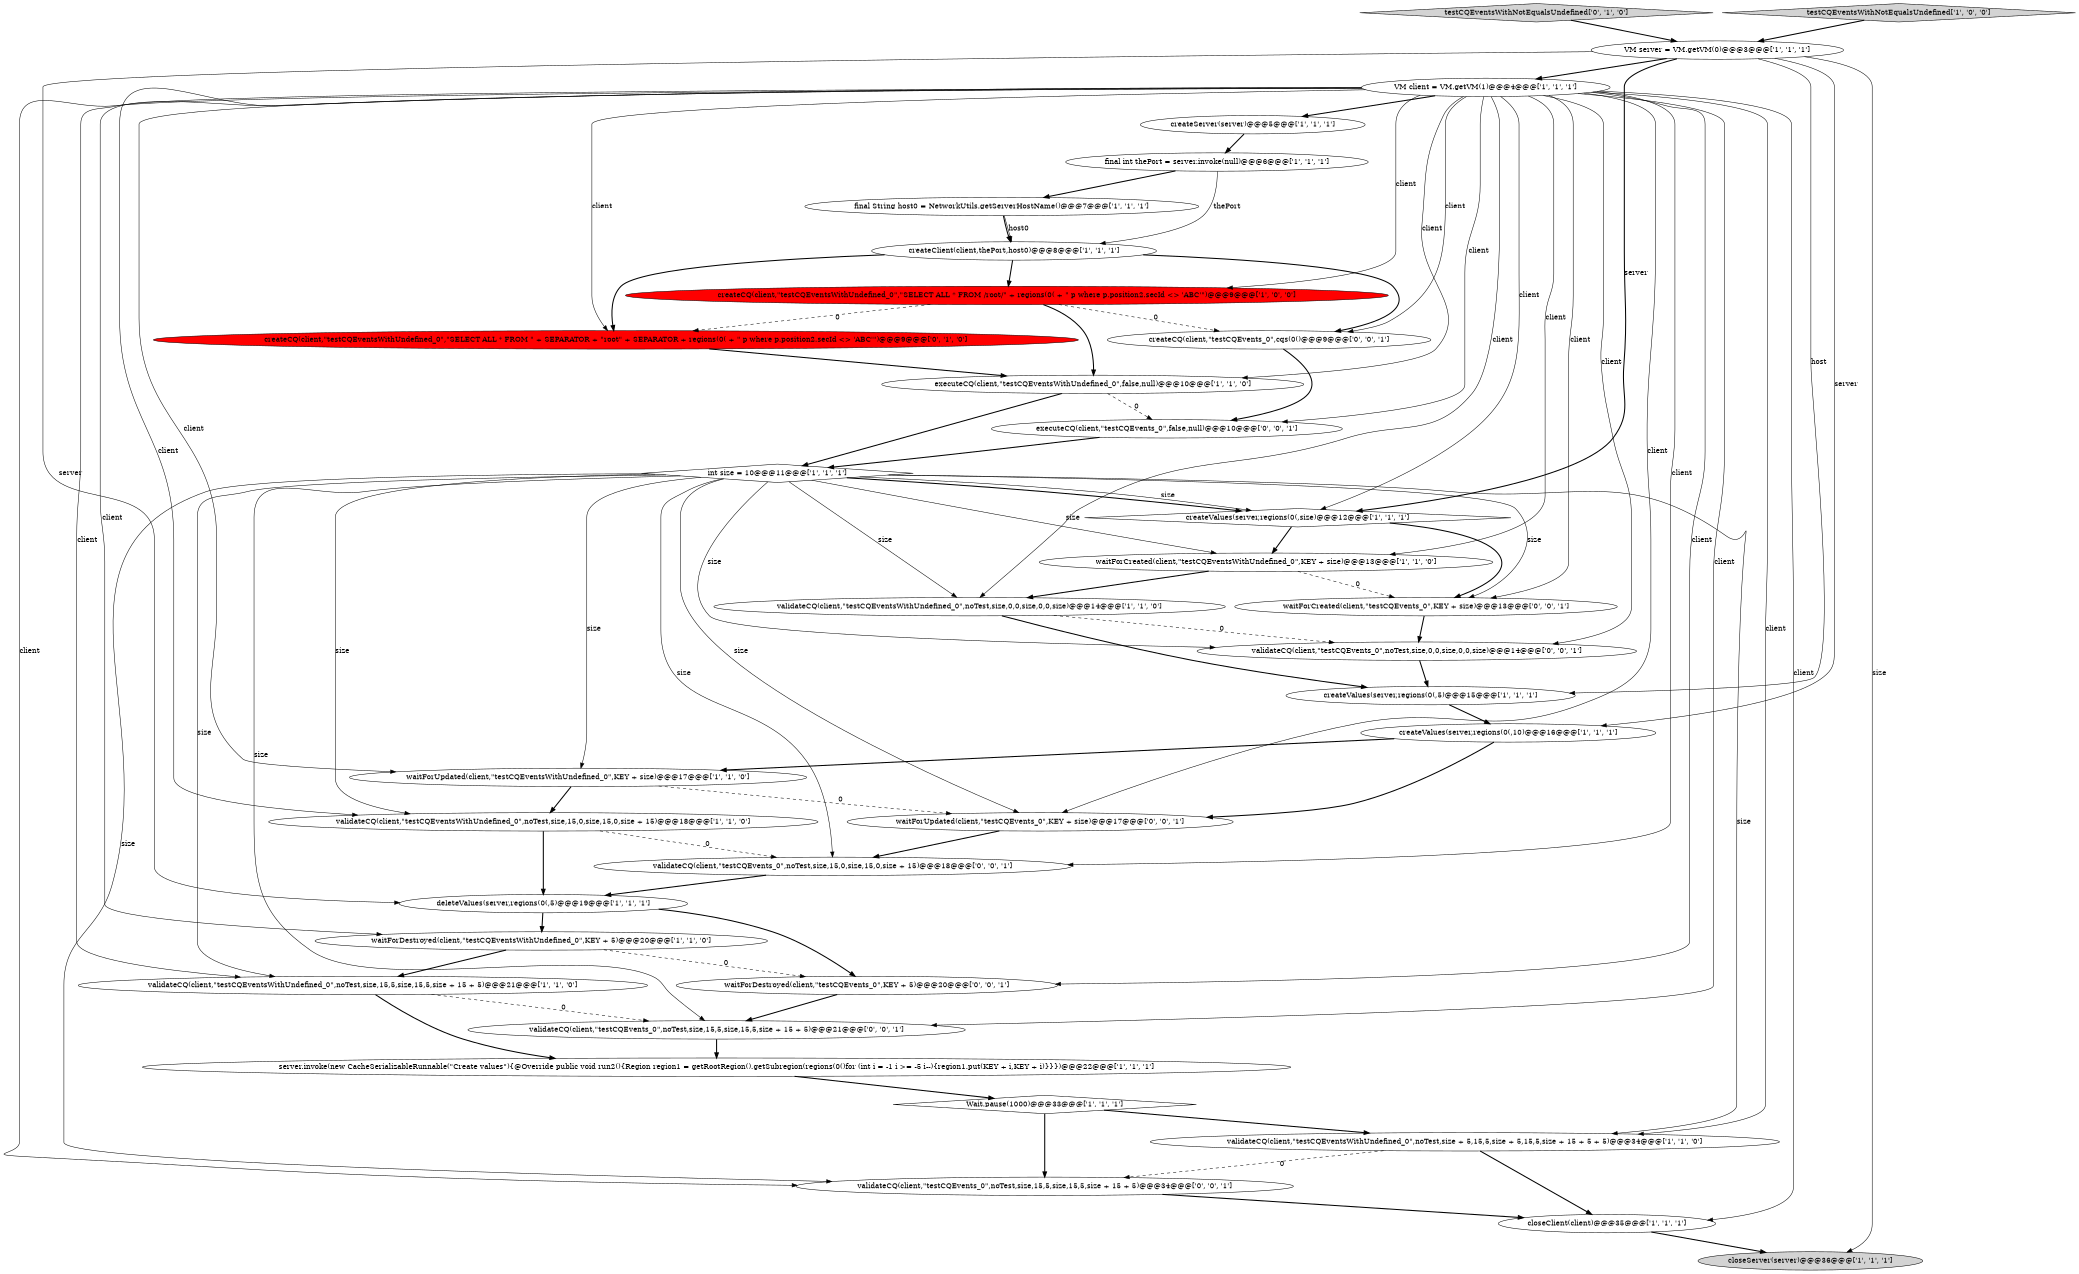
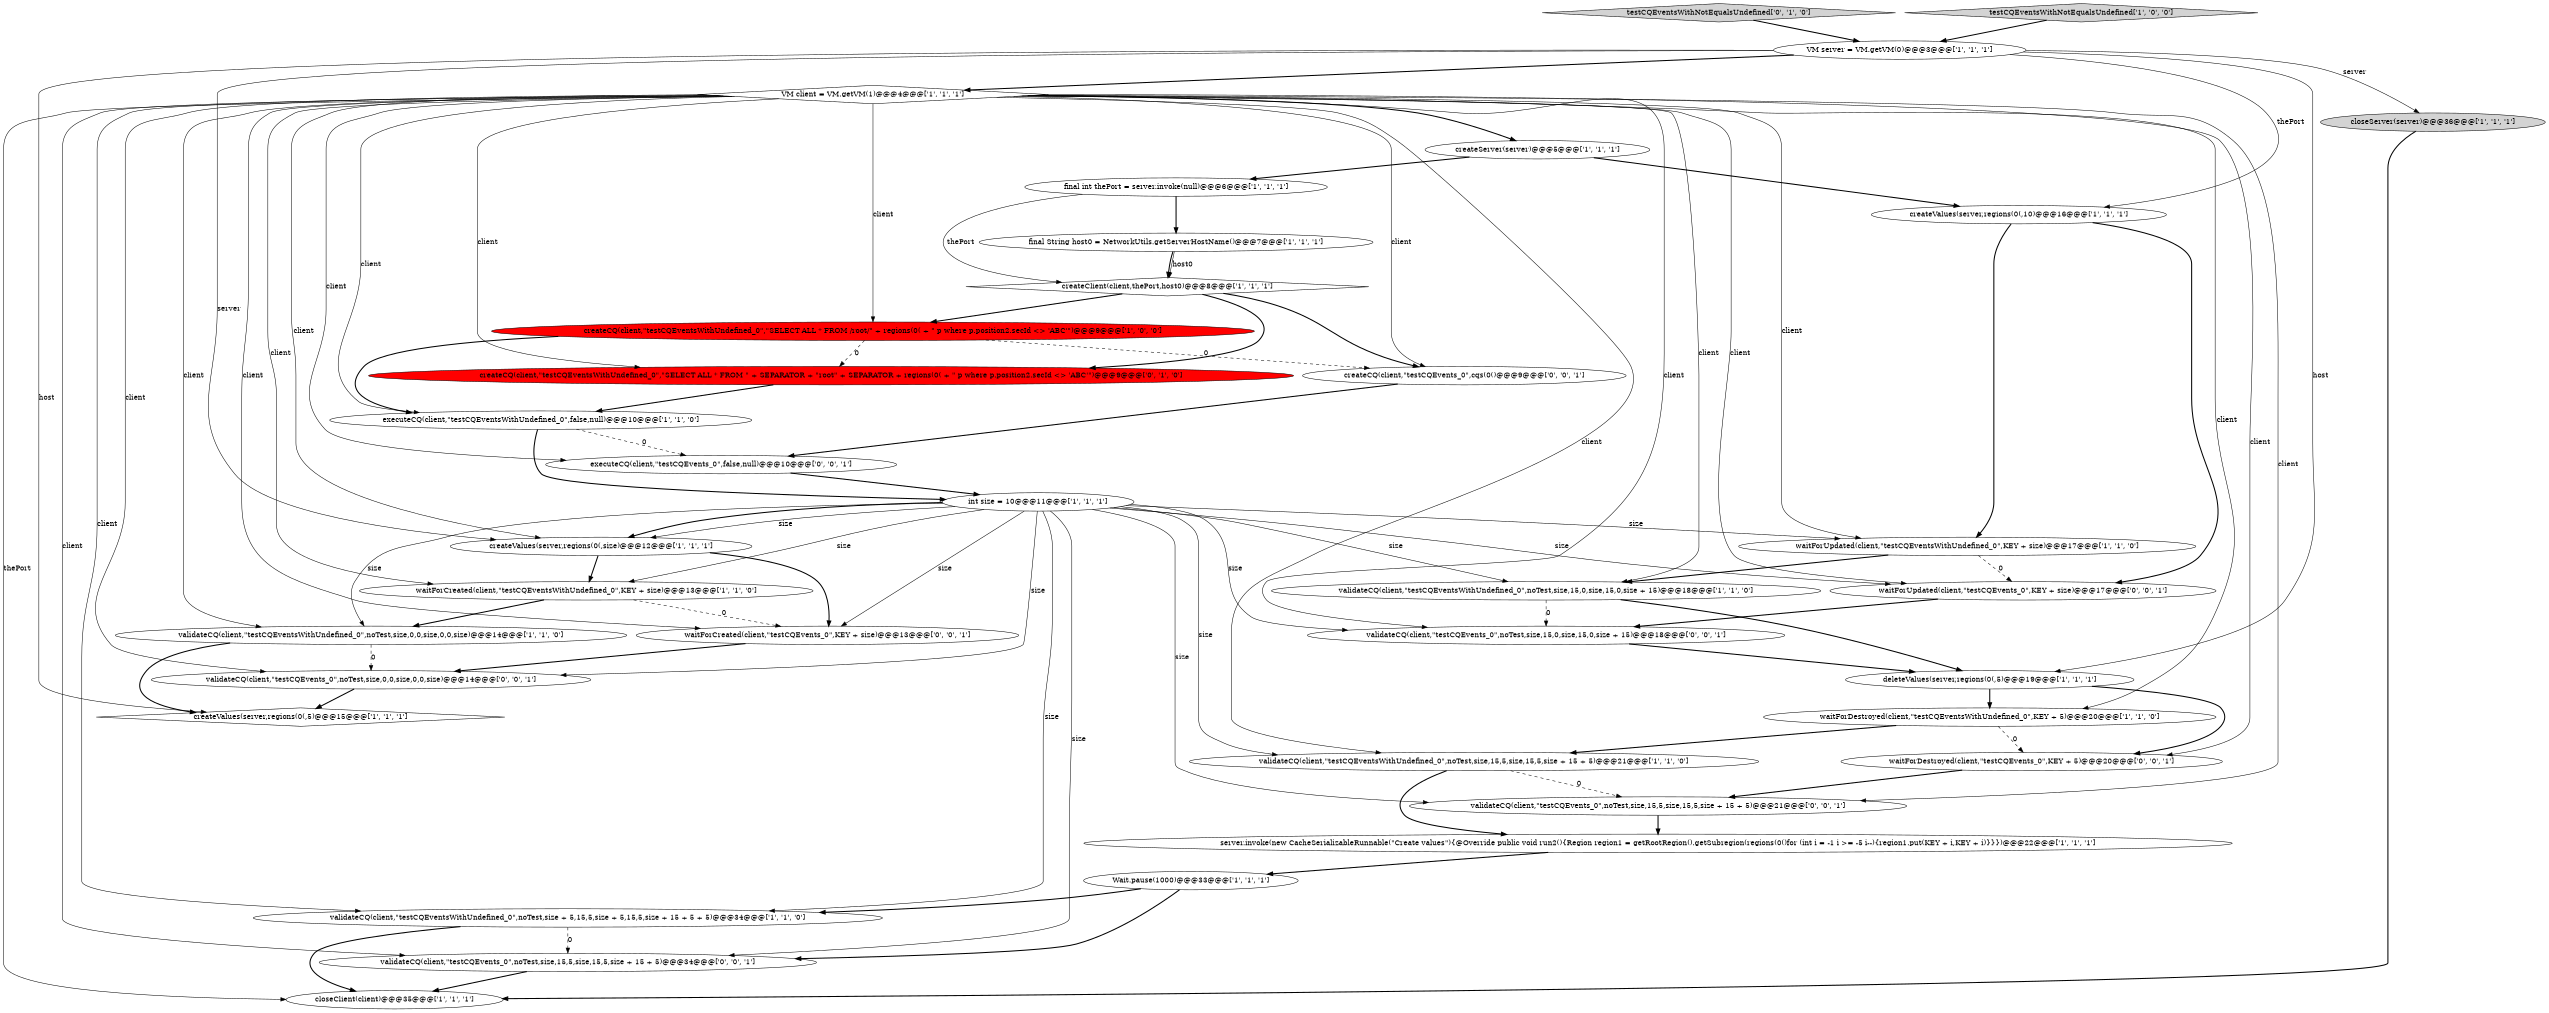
(1486, 87) -> (873, 95)
(1014, 251) -> (1167, 287)
(1624, 365) -> (667, 62)
(1846, 384) -> (2291, 122)
(71, 473) -> (2321, 376)
(777, 473) -> (1038, 502)
(1298, 518) -> (601, 546)
(1804, 673) -> (17, 569)
(1879, 673) -> (2355, 72)
(1431, 696) -> (301, 717)
(1467, 713) -> (1774, 182)
(1045, 1105) -> (1191, 881)
(1706, 1242) -> (1870, 985)
